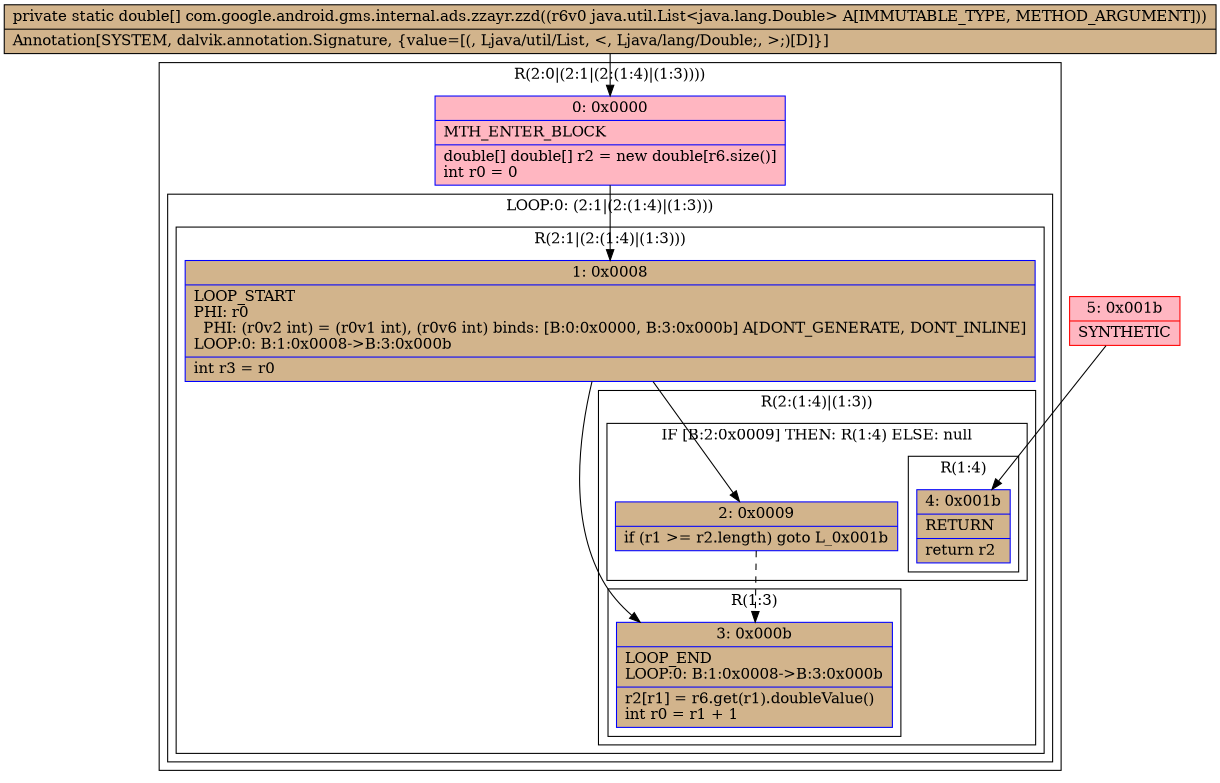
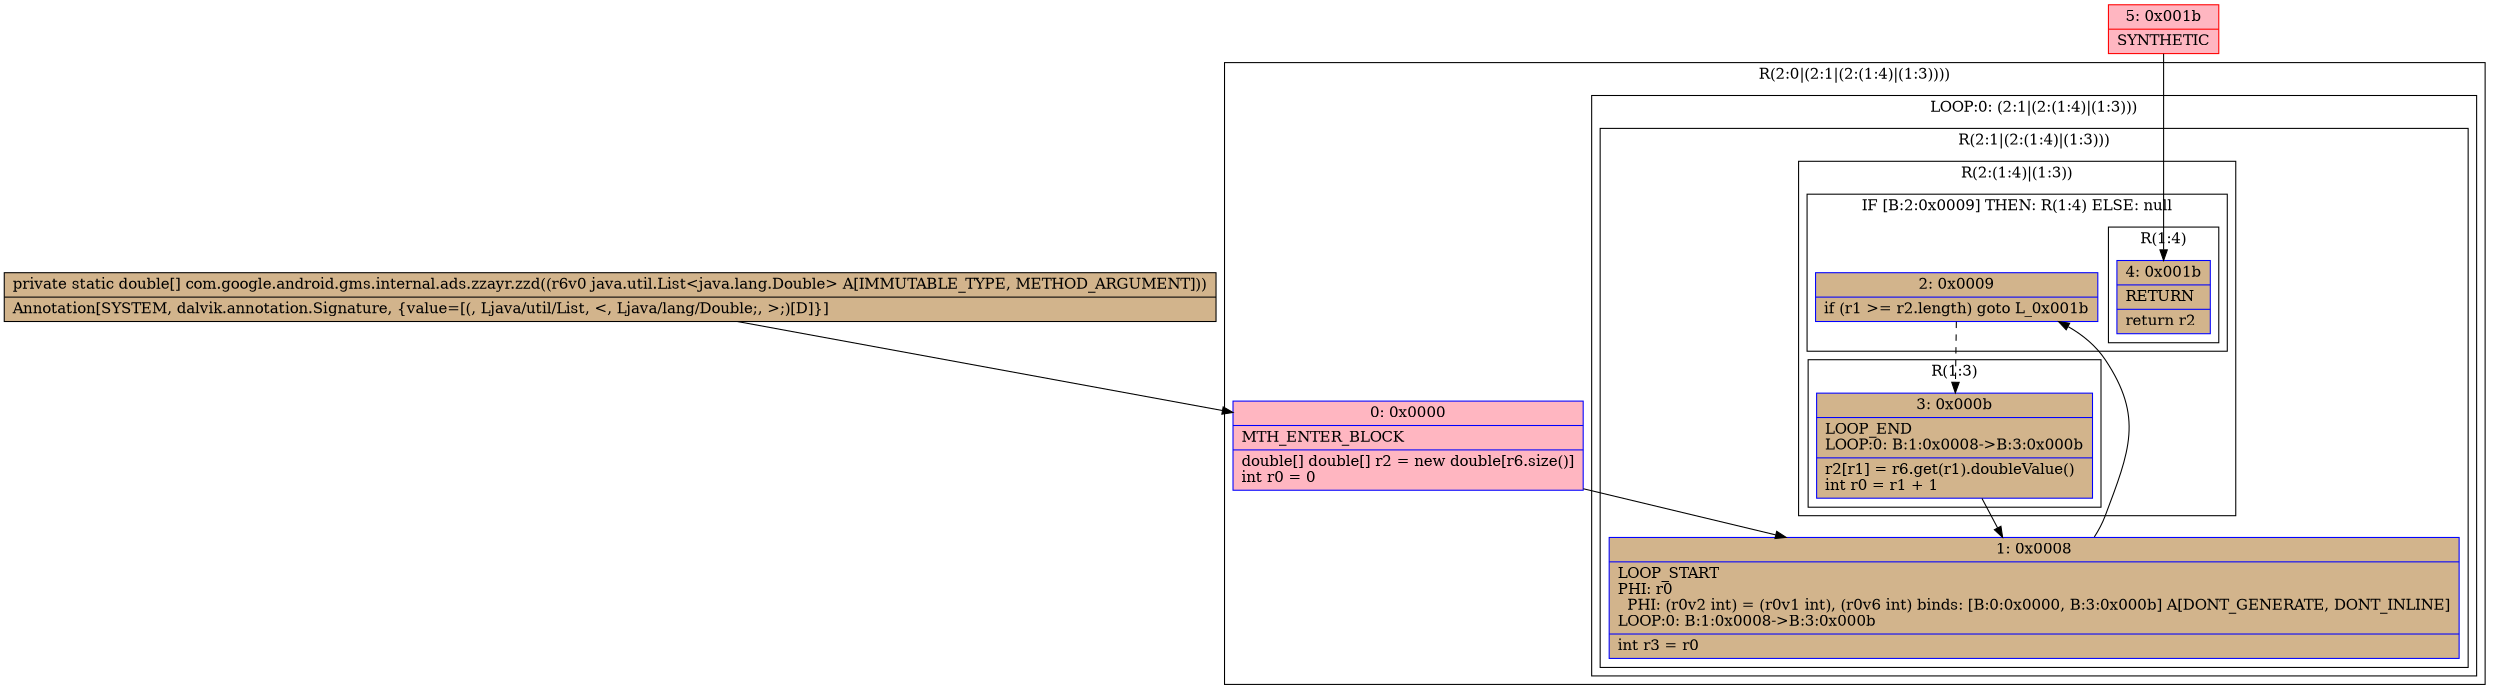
(581, 505) -> (1990, 513)
